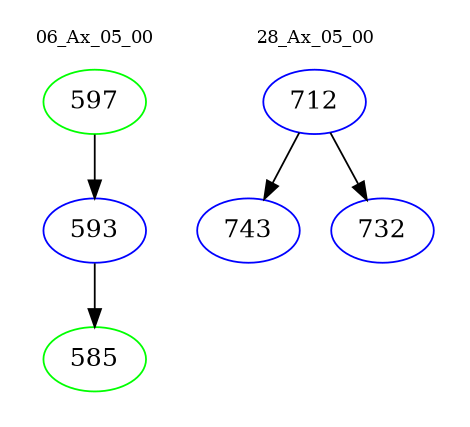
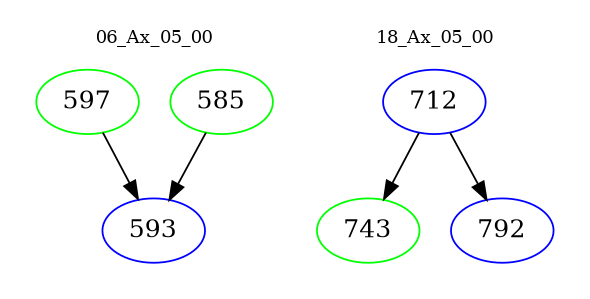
(315, 38) -> (435, 38)
(248, 231) -> (368, 231)
(383, 231) -> (502, 231)
(95, 286) -> (192, 158)
